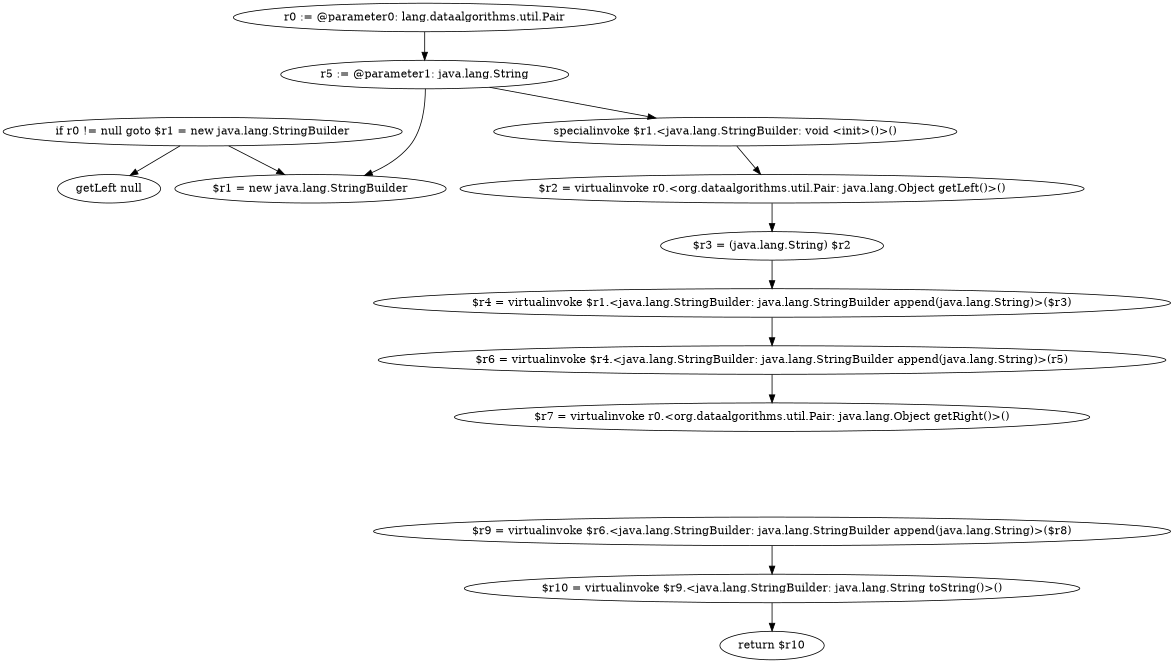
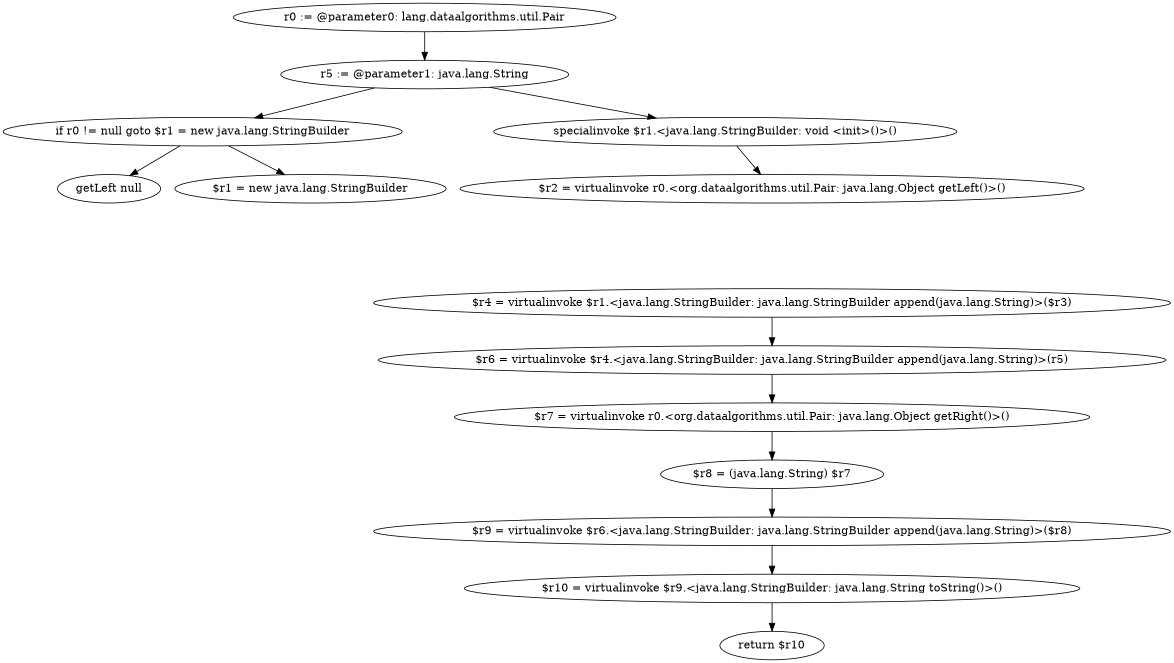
(414, 140) -> (318, 102)
(772, 246) -> none
none -> (772, 474)
